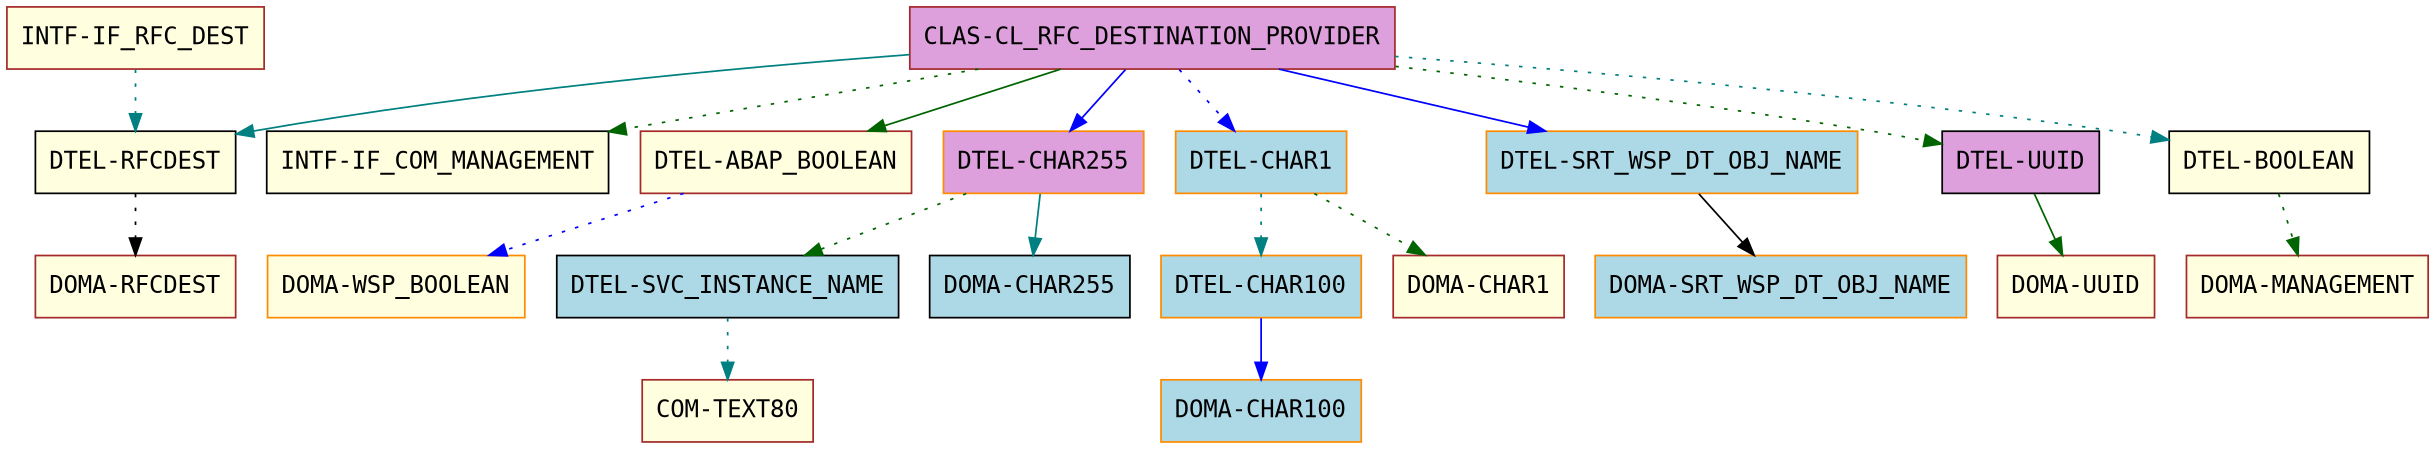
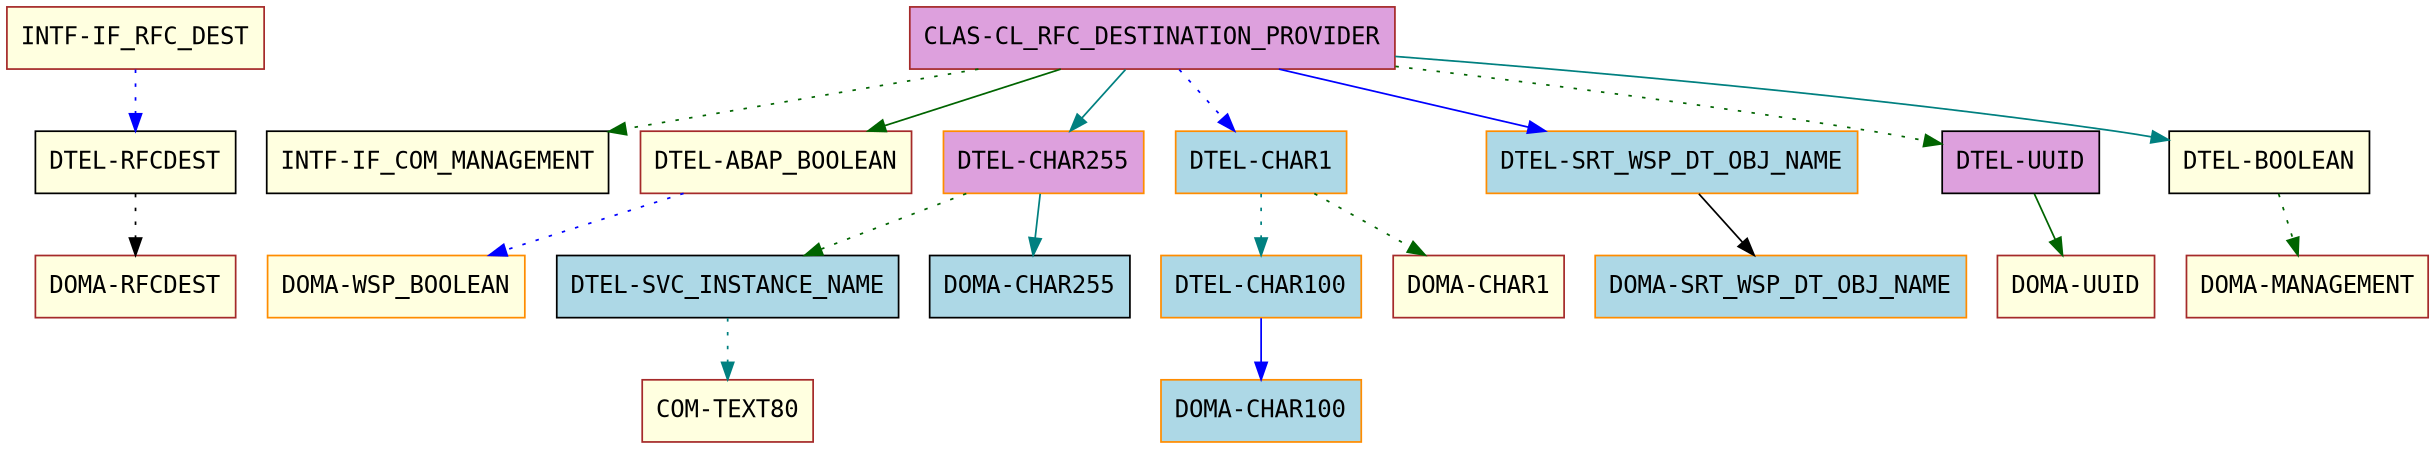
(581, 85) -> none
(1774, 90) -> (1774, 90)
(136, 92) -> (136, 92)
(1104, 94) -> (1104, 94)
